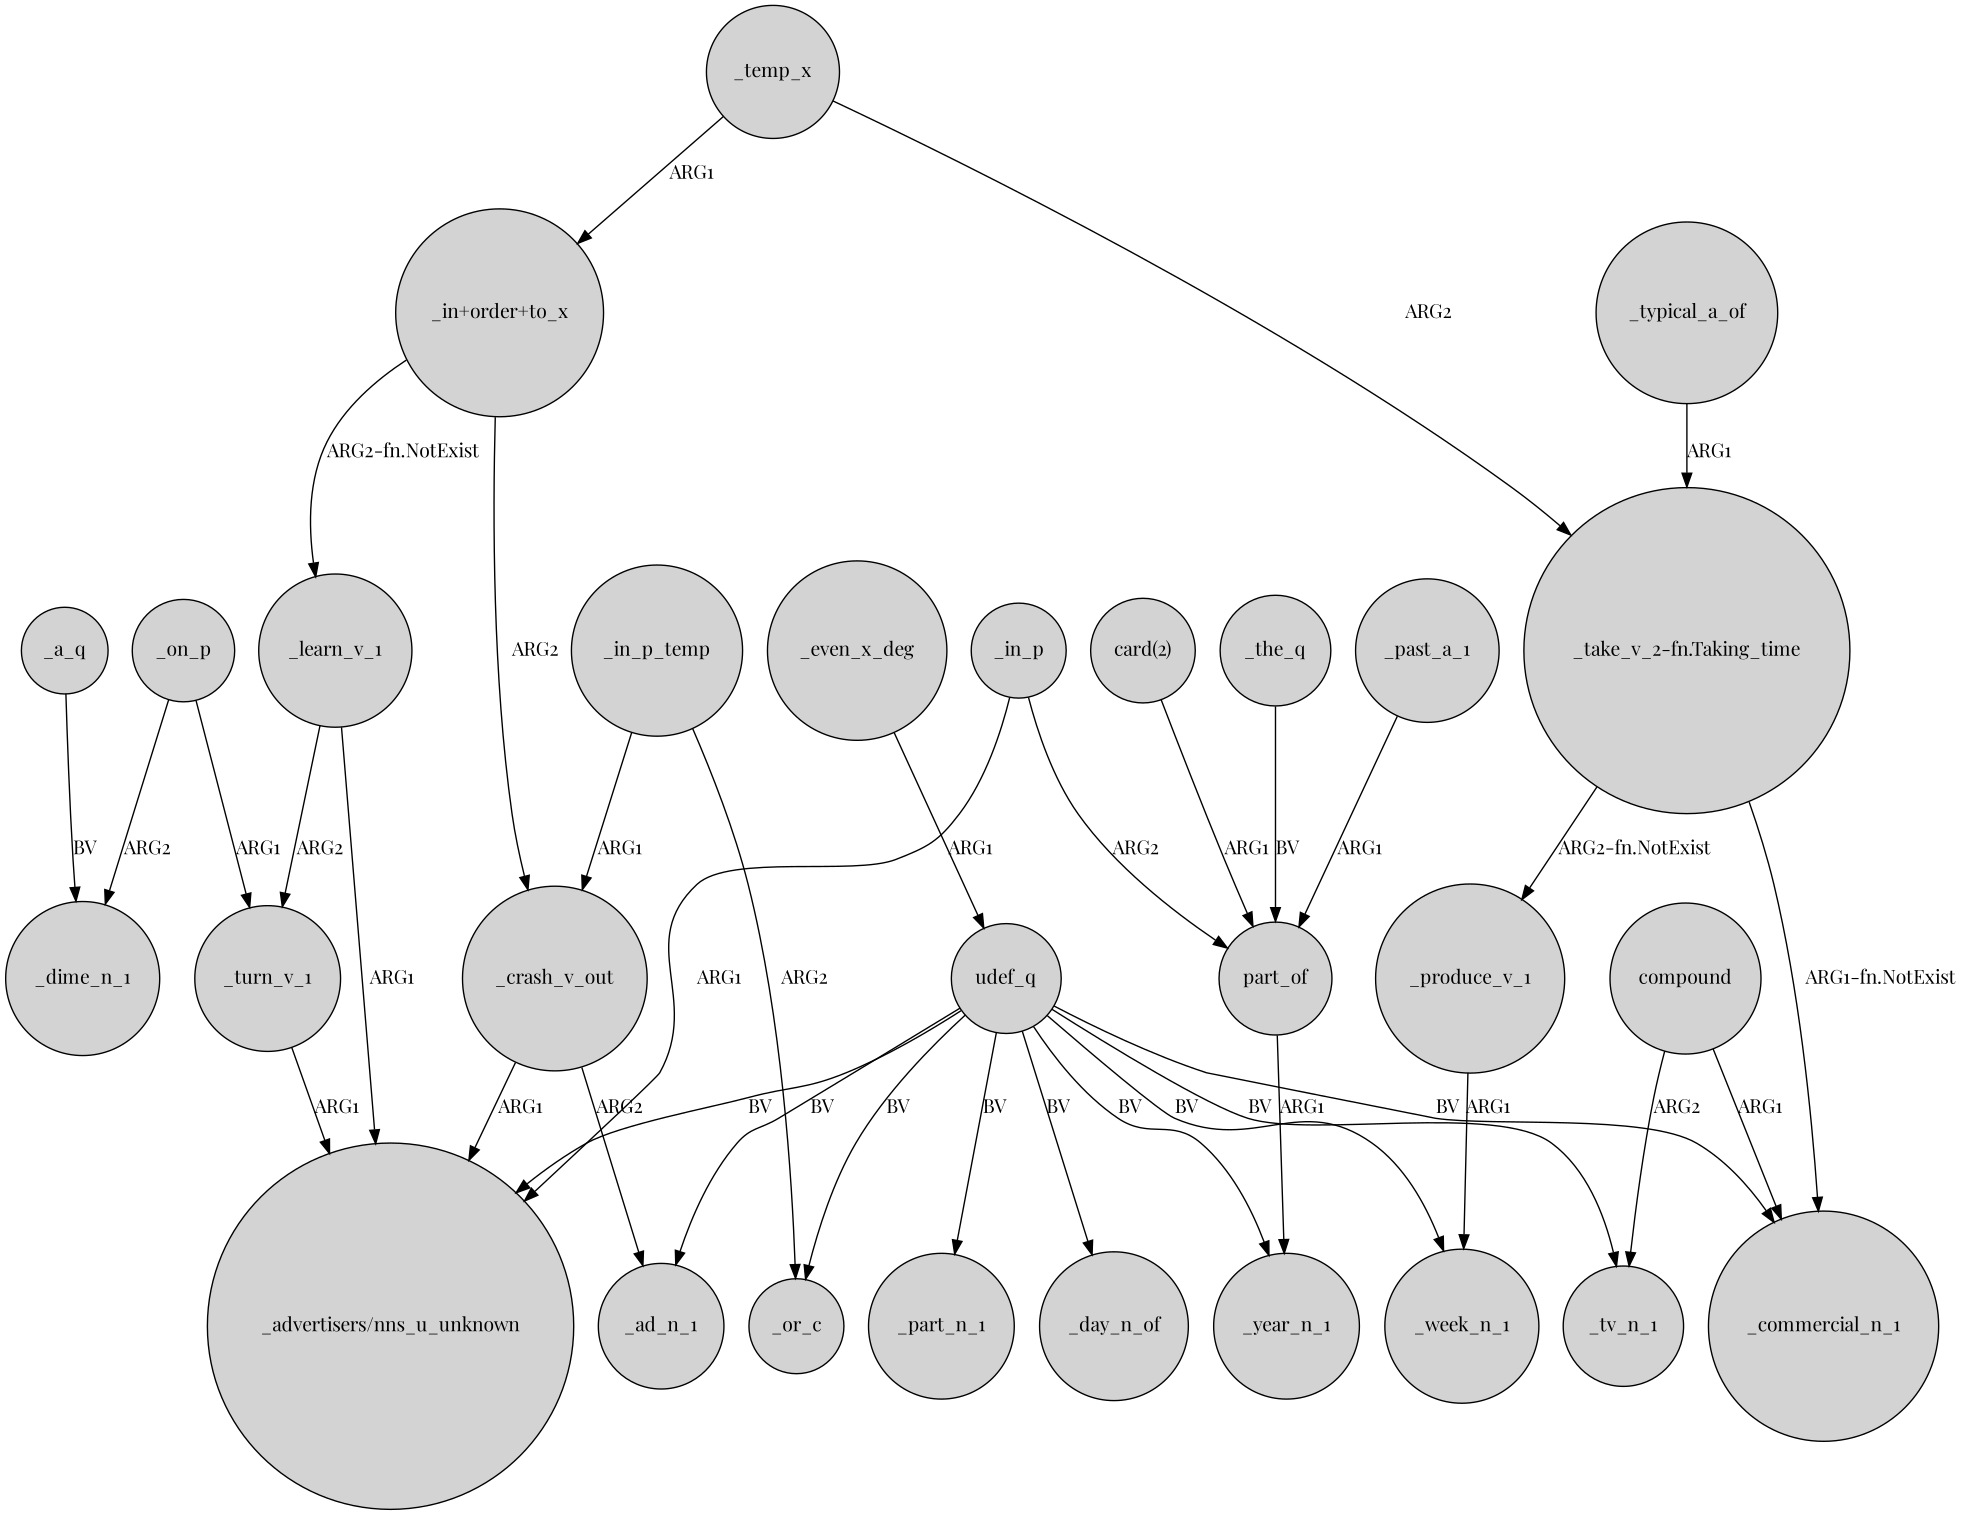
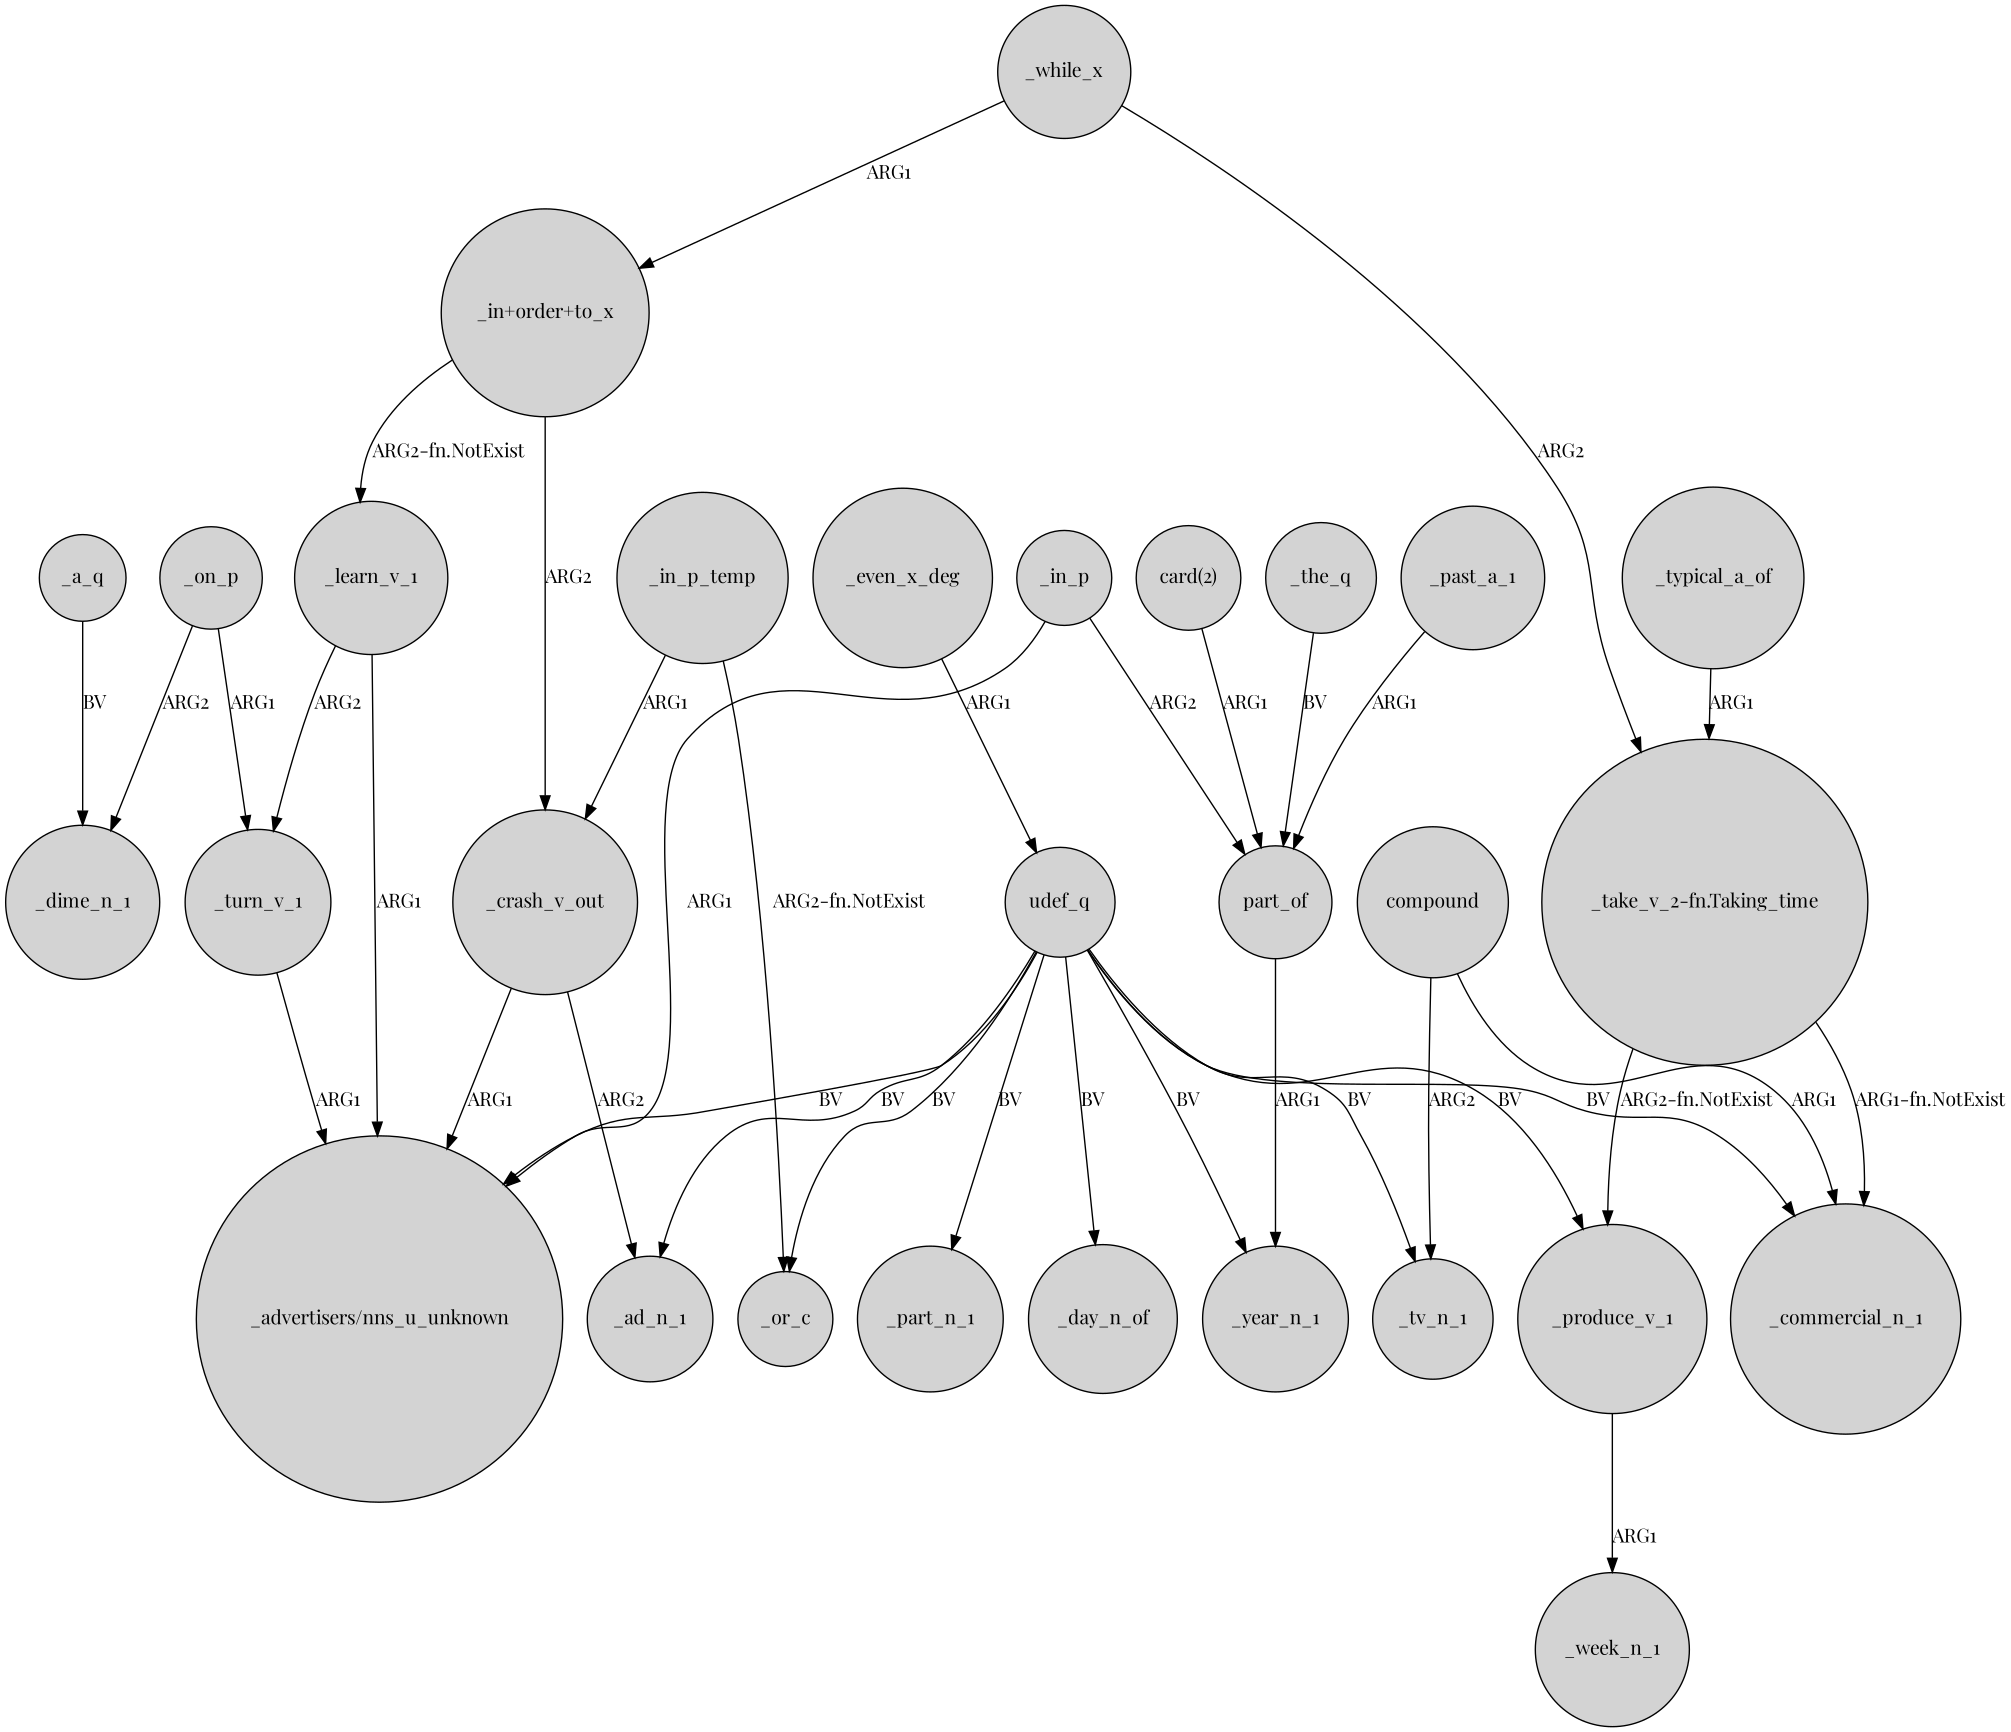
(773, 72) -> (1064, 72)
(805, 979) -> (850, 902)
(1252, 1128) -> (1355, 1073)
